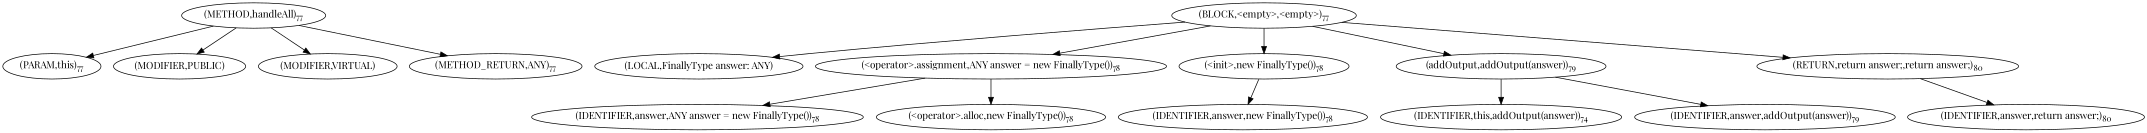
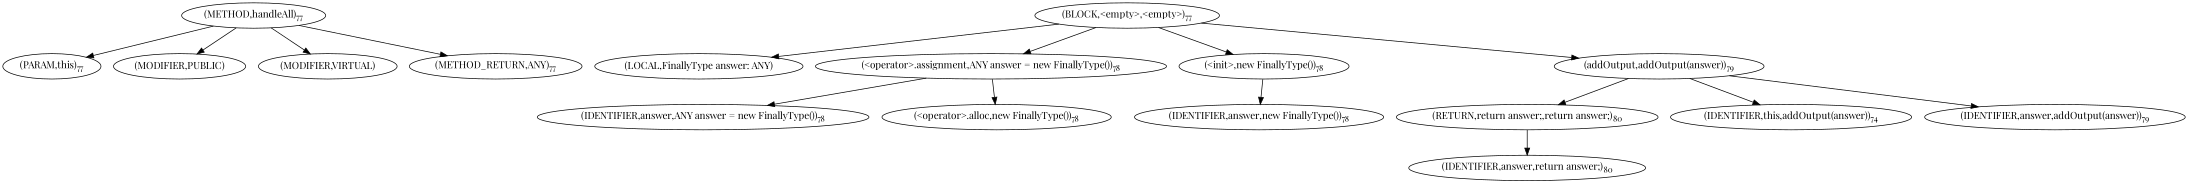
(1562, 40) -> (1597, 90)
